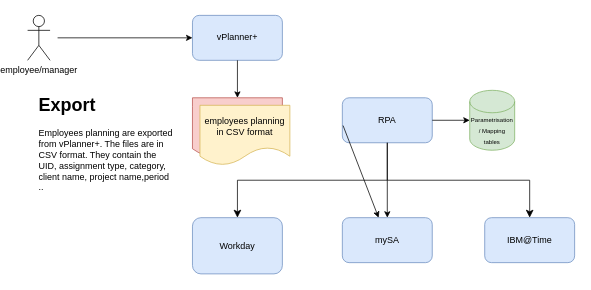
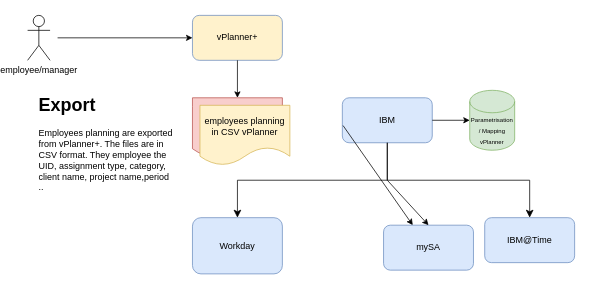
(237, 38) -> (237, 38)
(387, 120) -> (387, 120)
(107, 121) -> (107, 121)
(245, 126) -> (245, 126)
(492, 130) -> (492, 130)
(387, 240) -> (429, 248)
